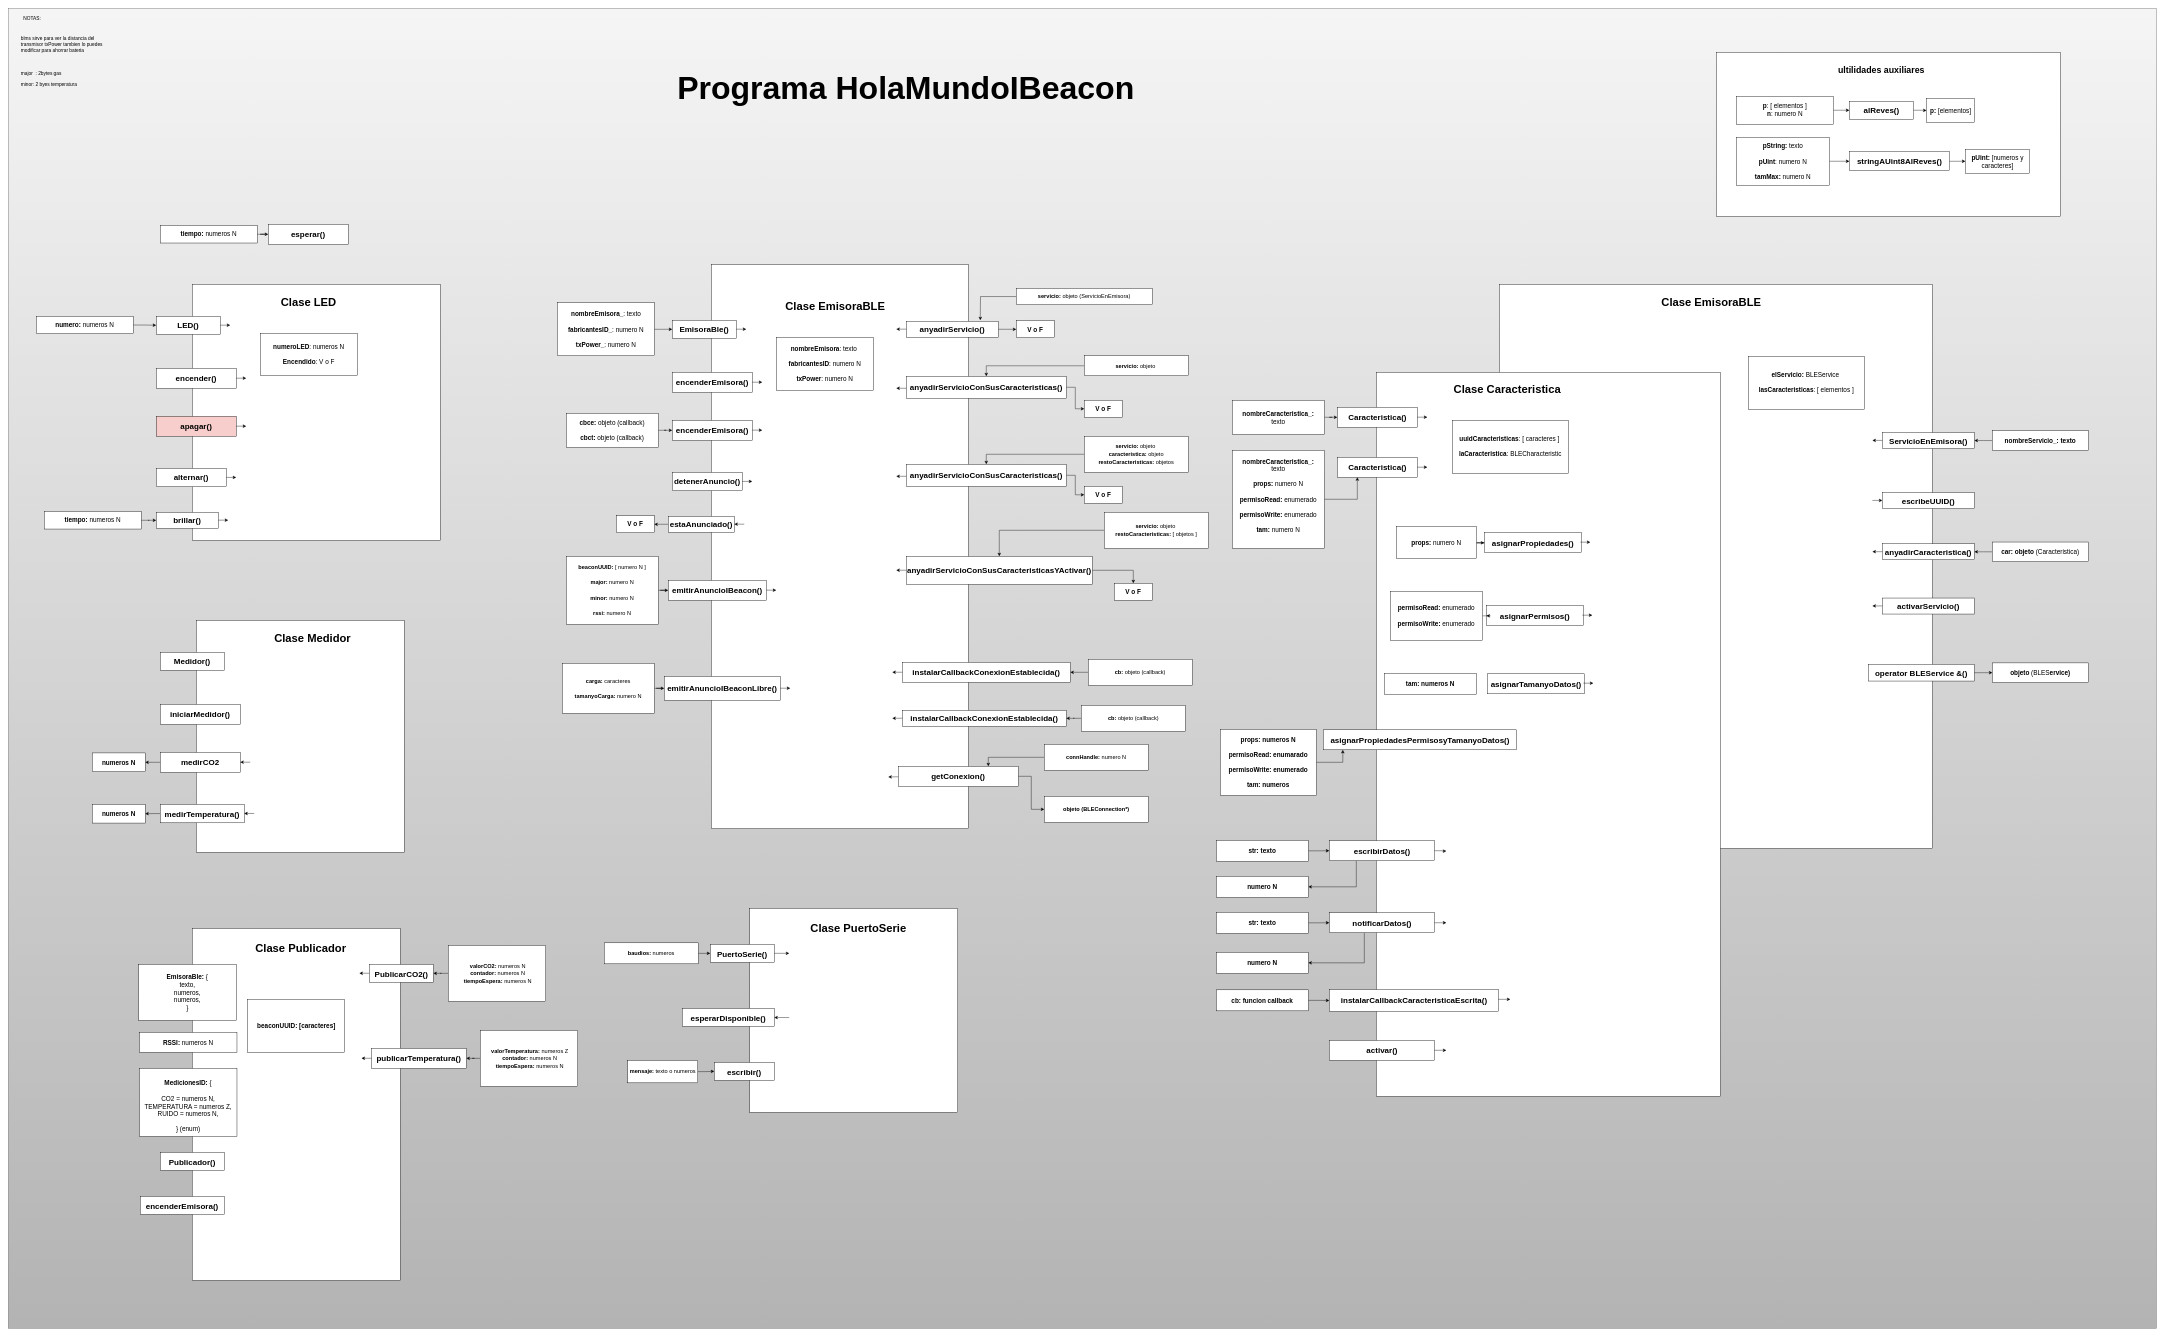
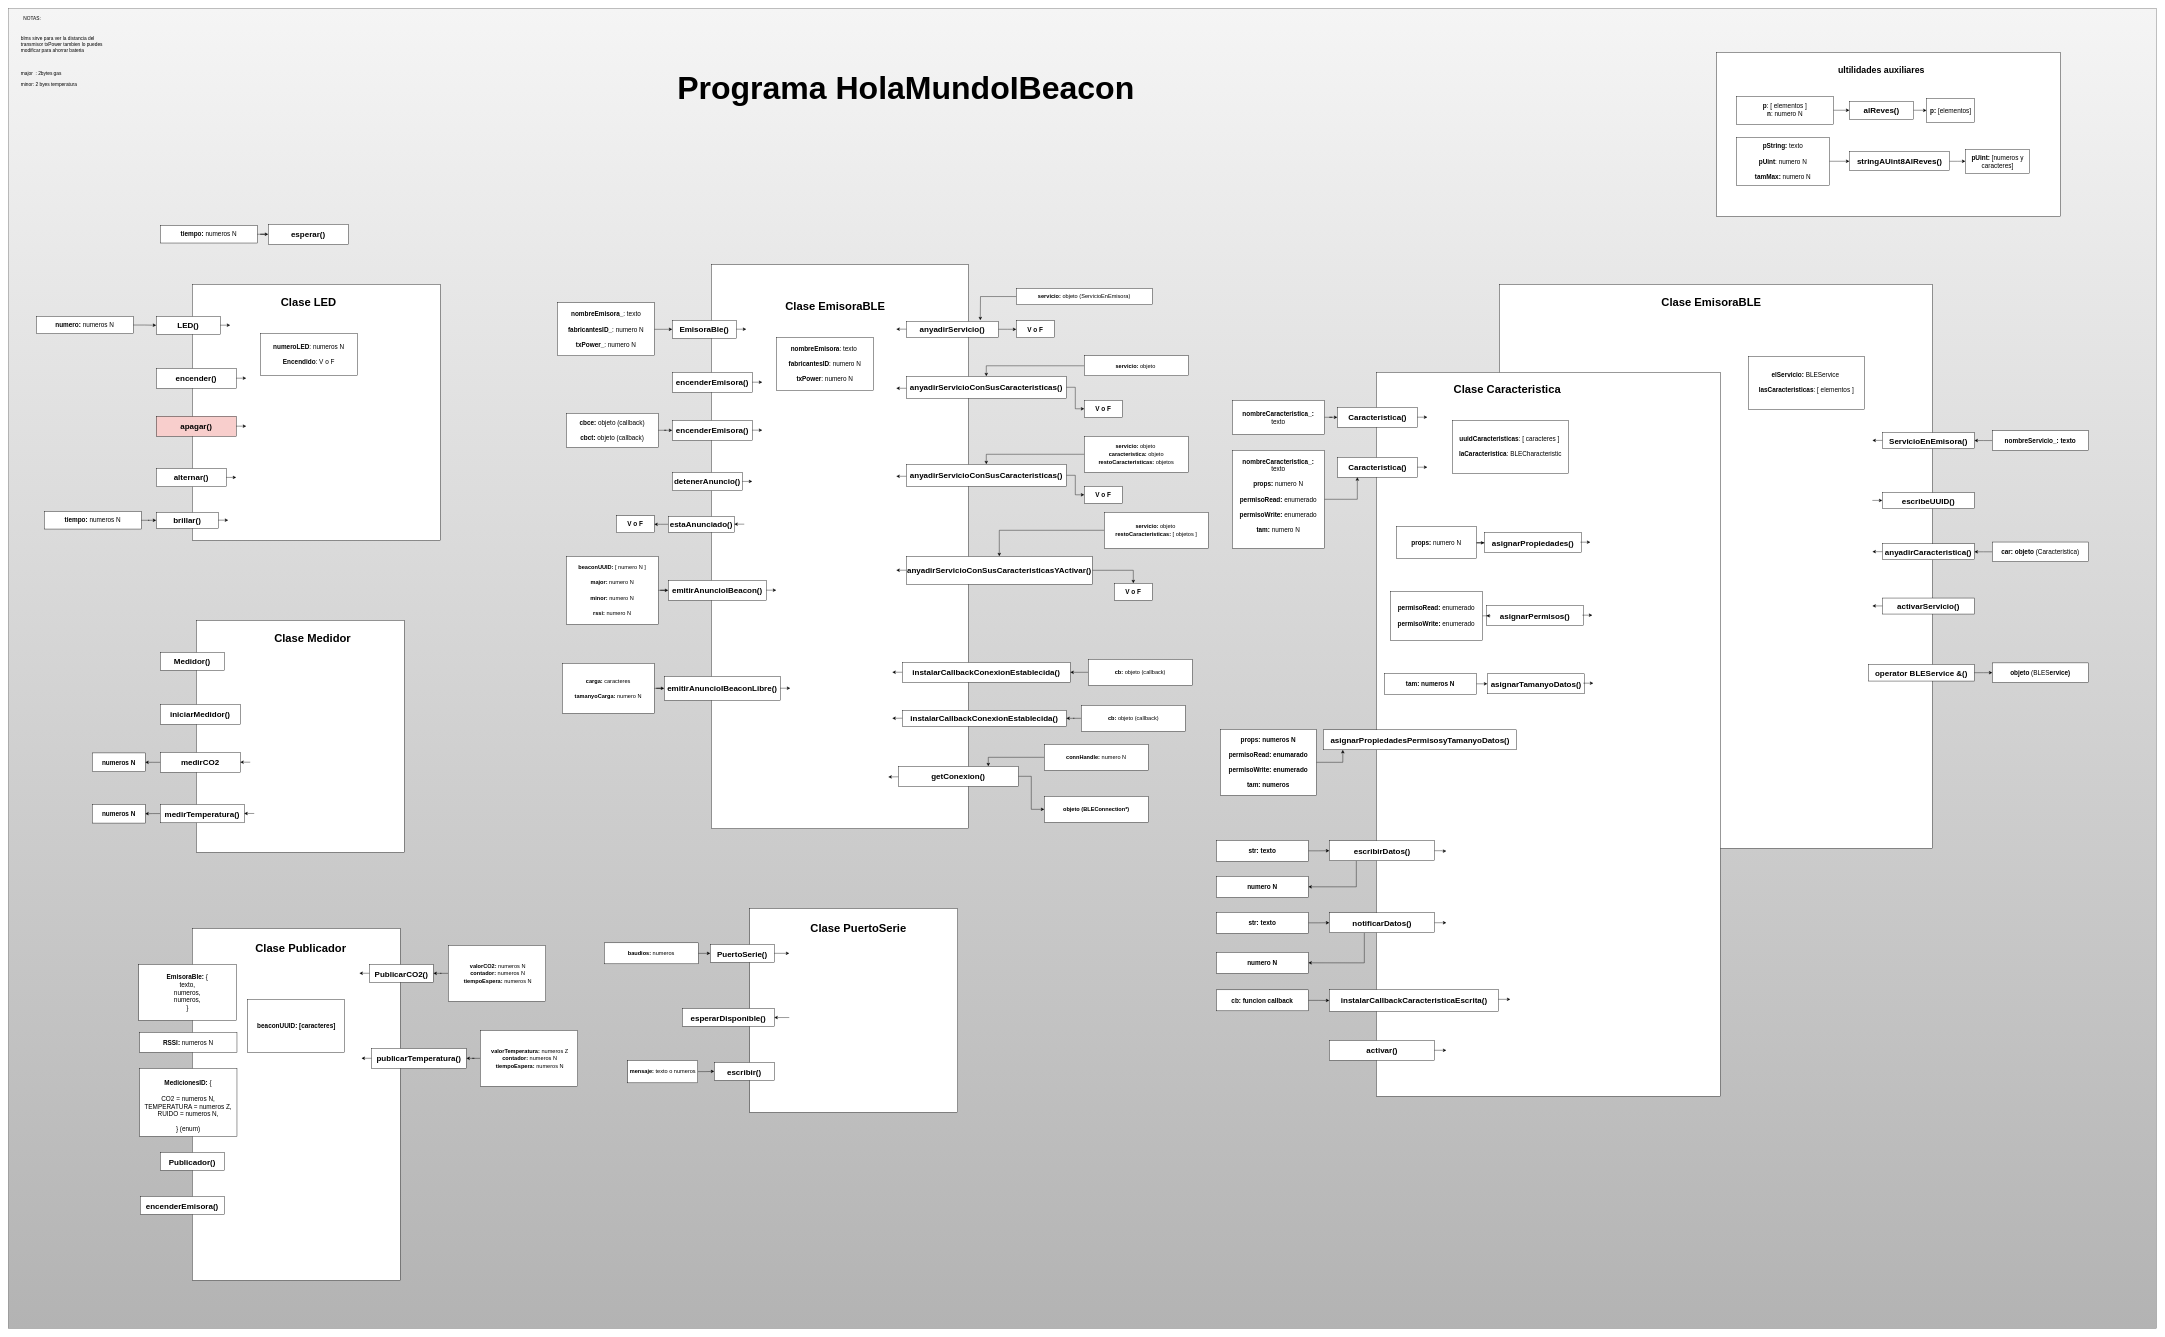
none -> (1483, 684)
